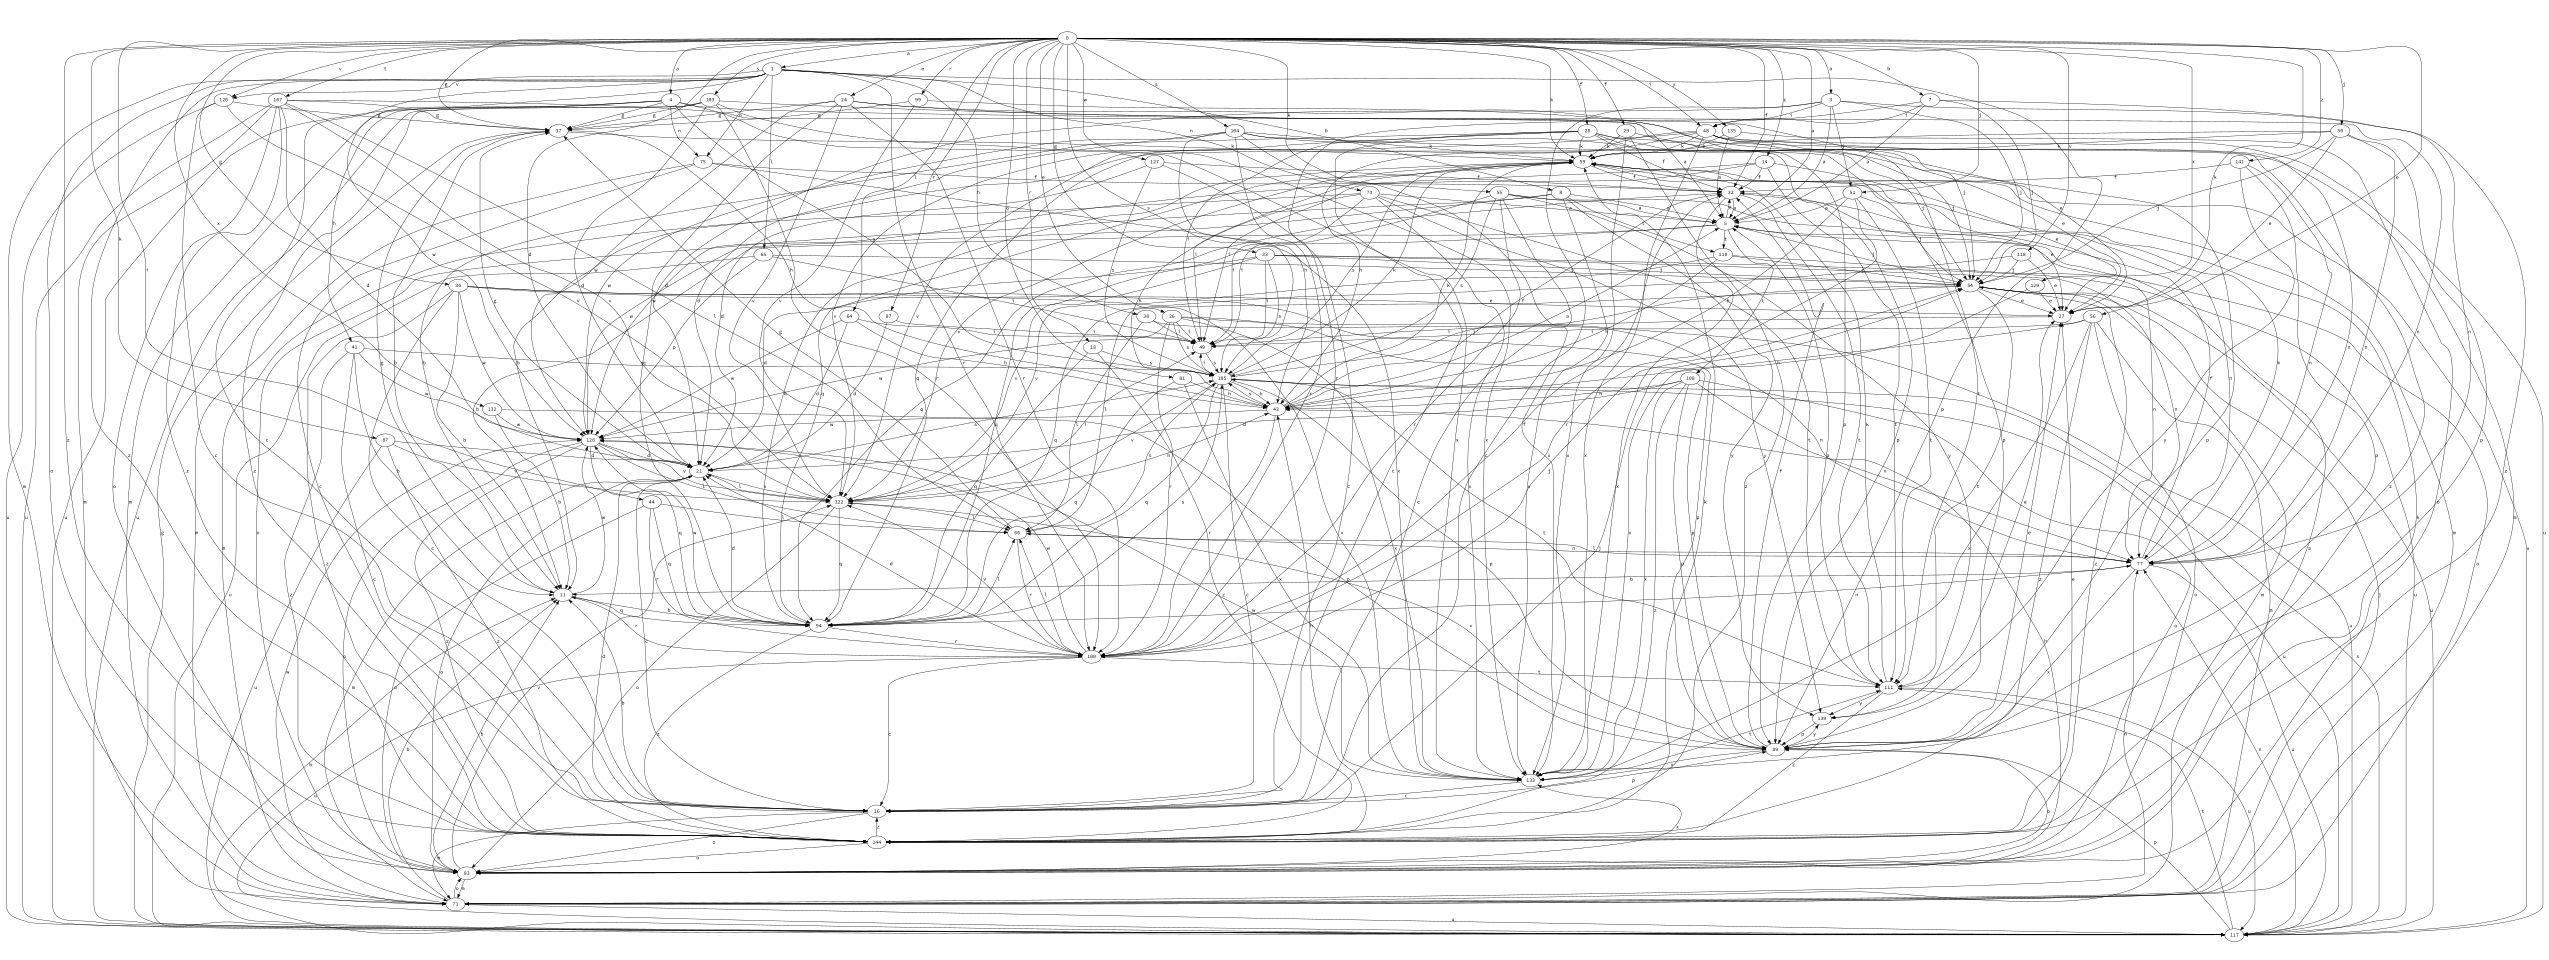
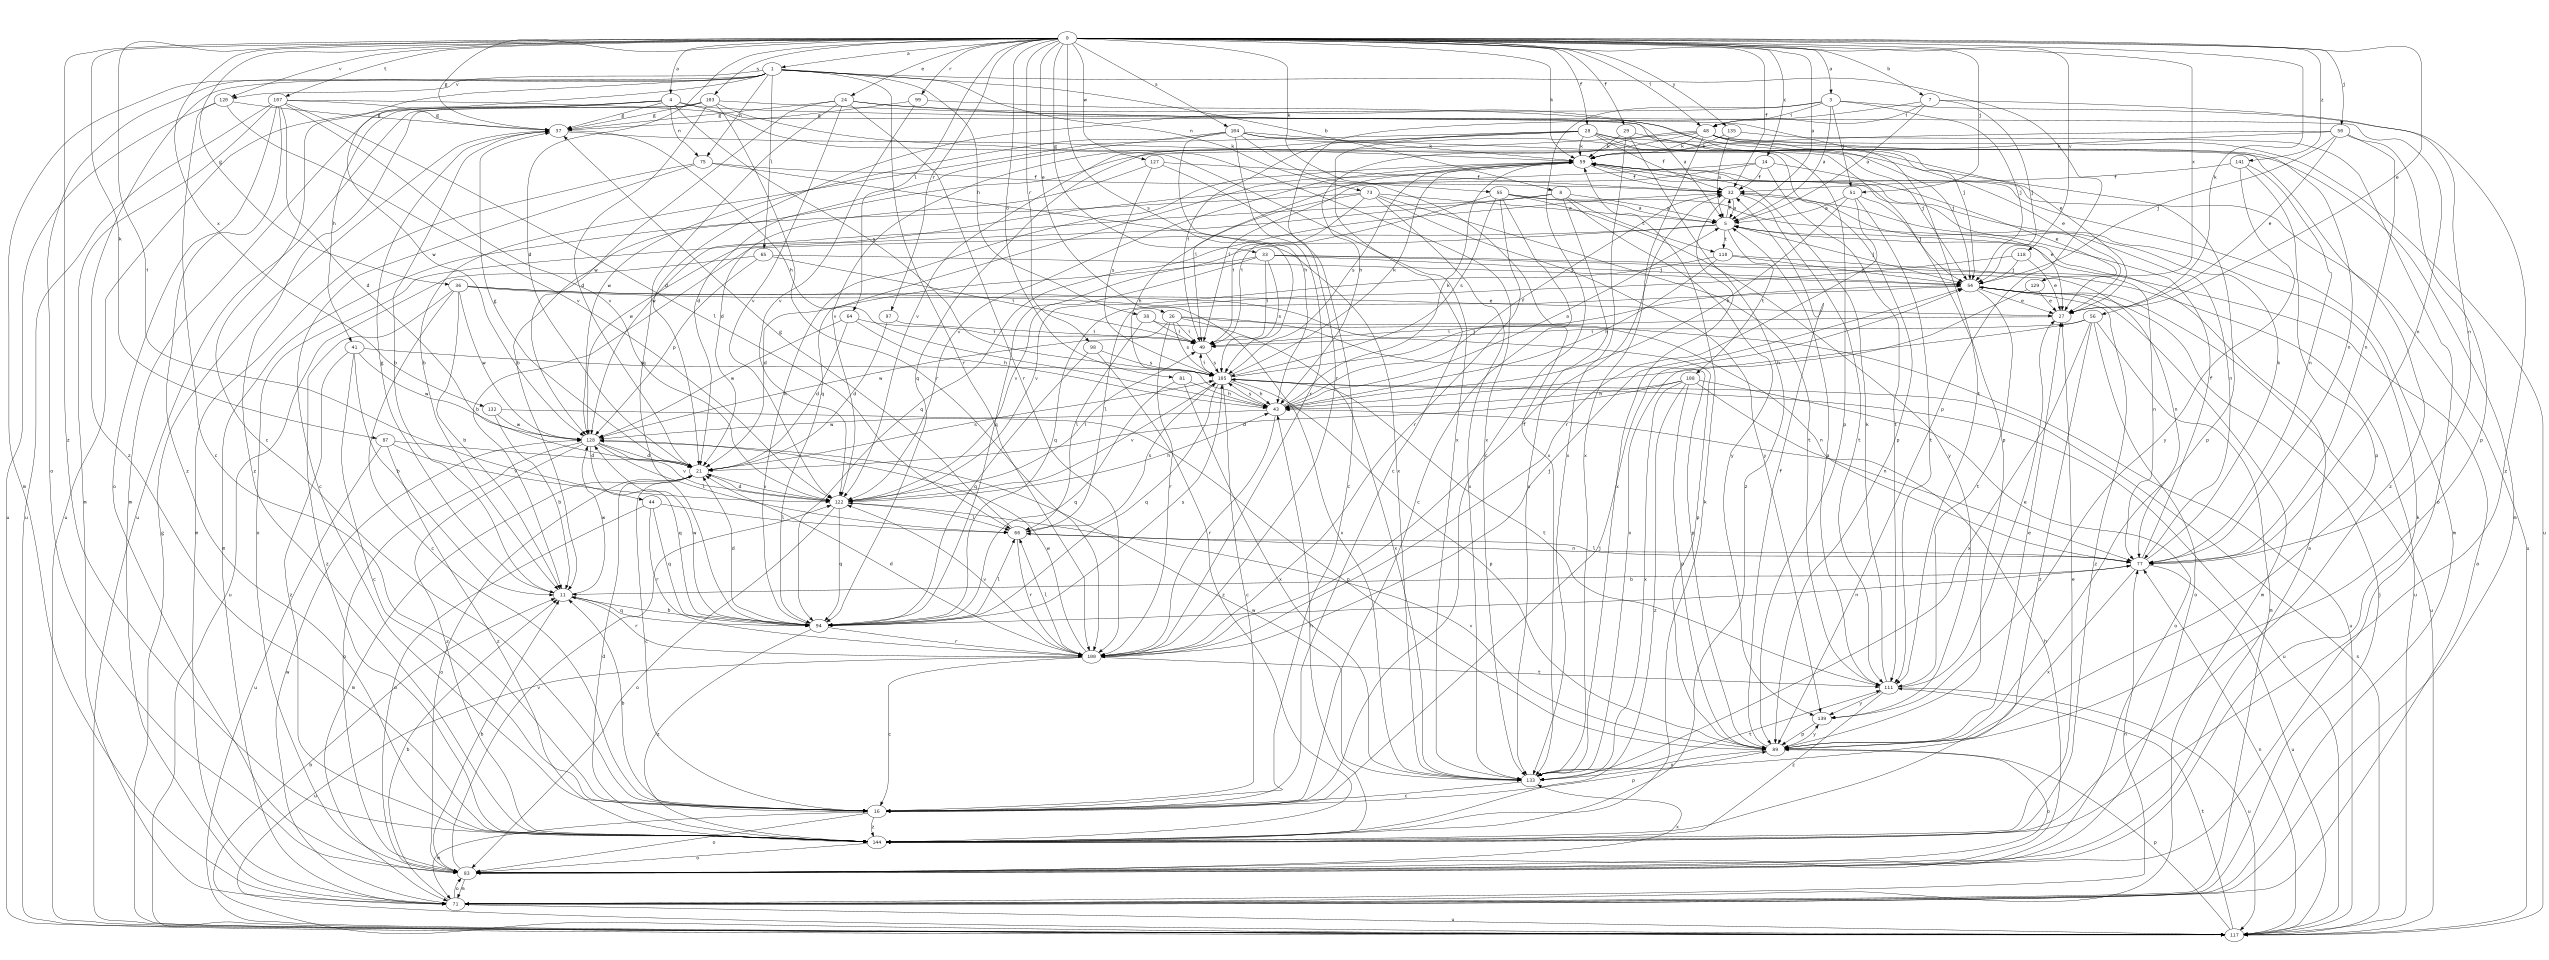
(1093, 347) -> (1093, 347)
(740, 487) -> (740, 487)
(877, 829) -> (871, 825)
